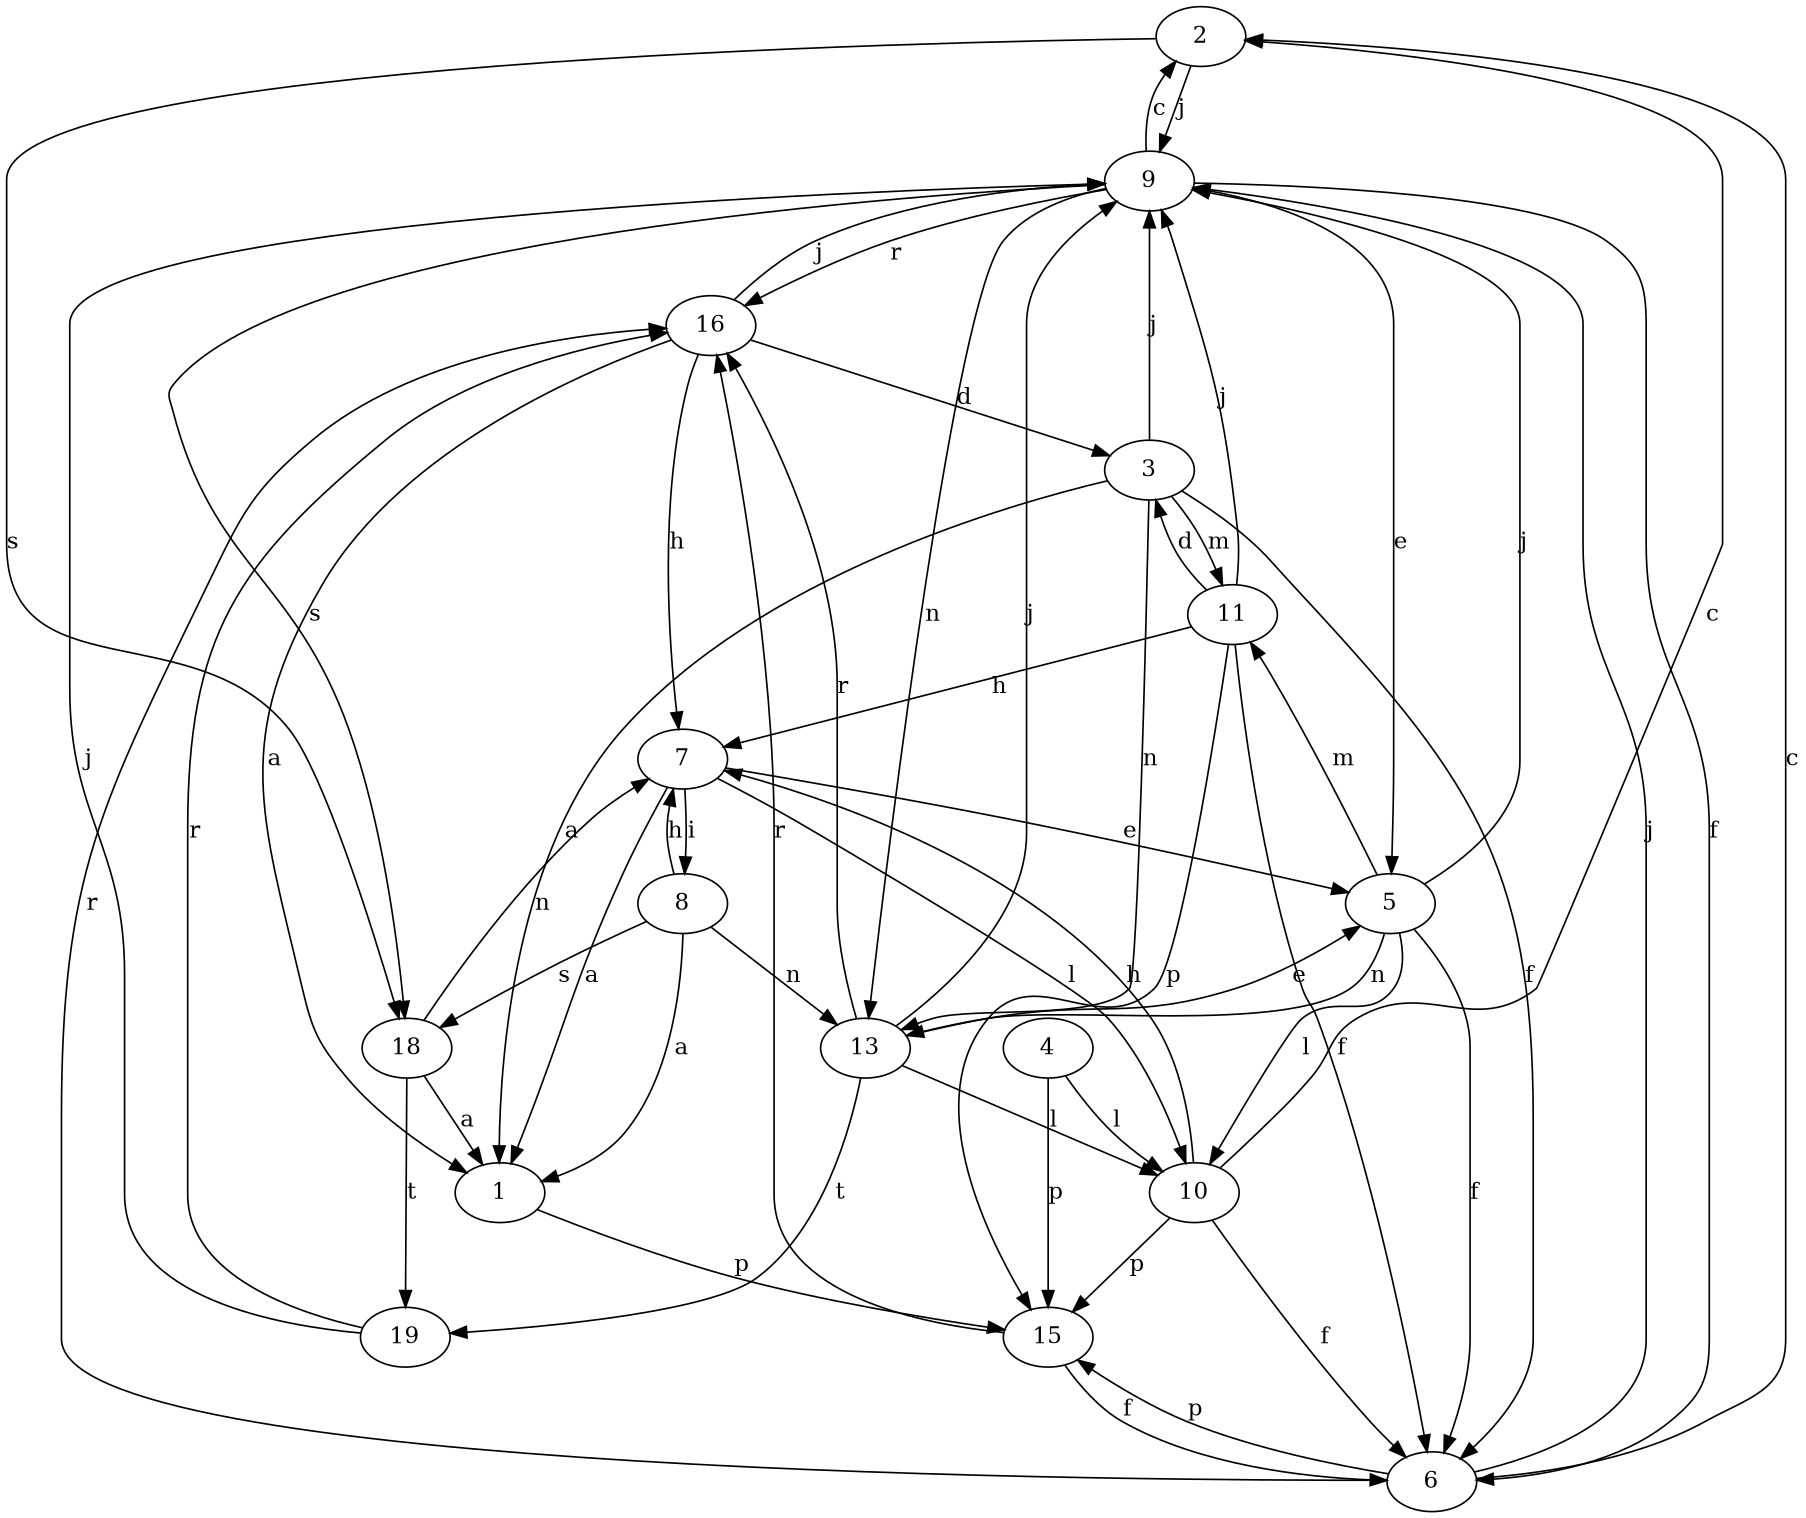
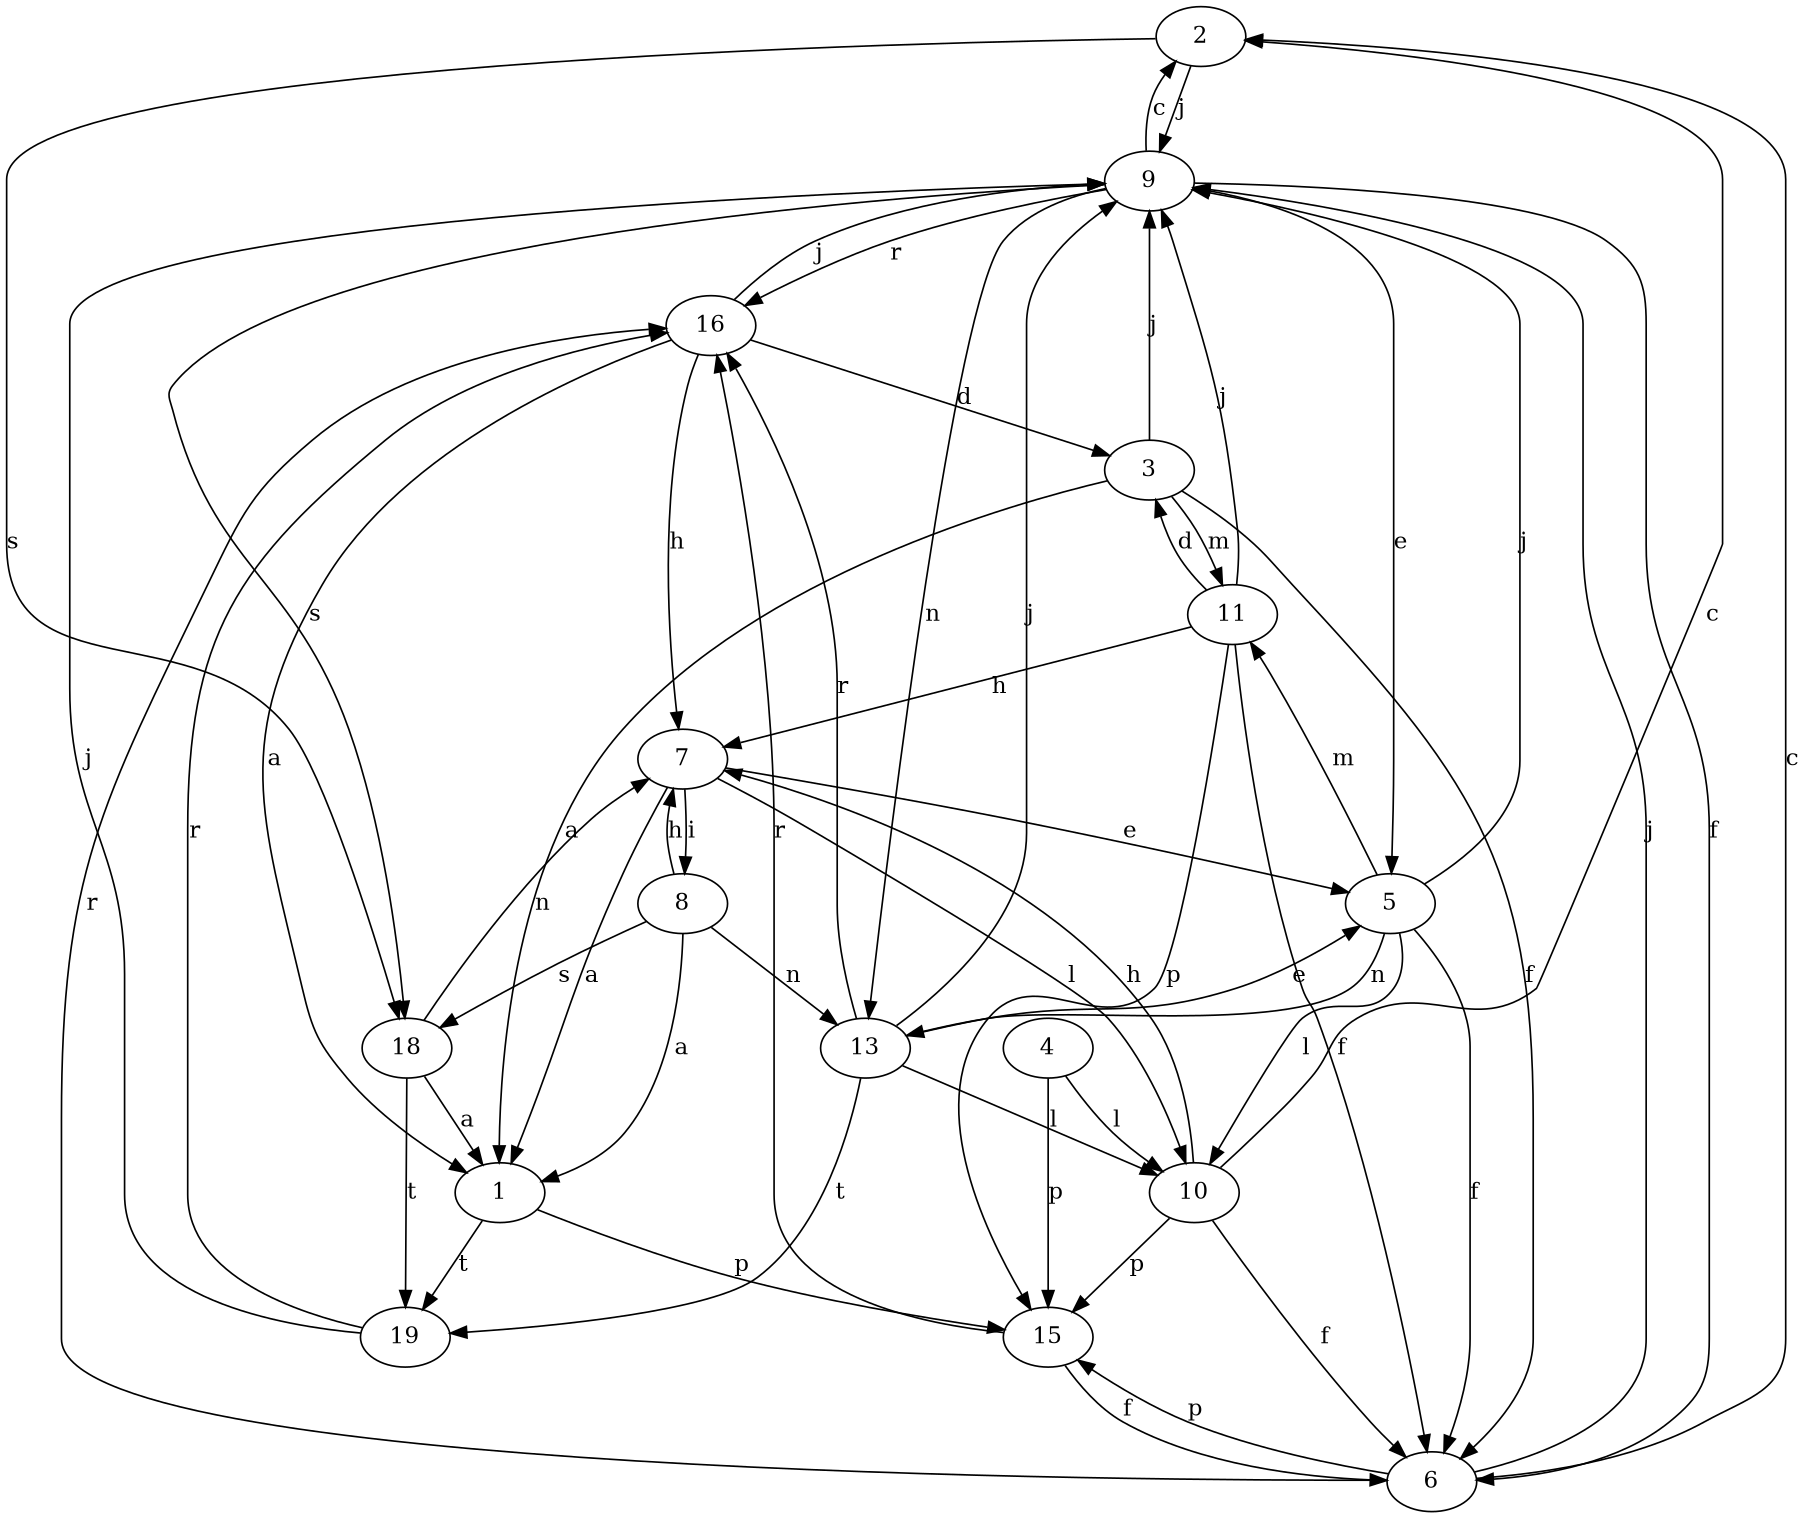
(1139, 836) -> none
none -> (457, 1258)
